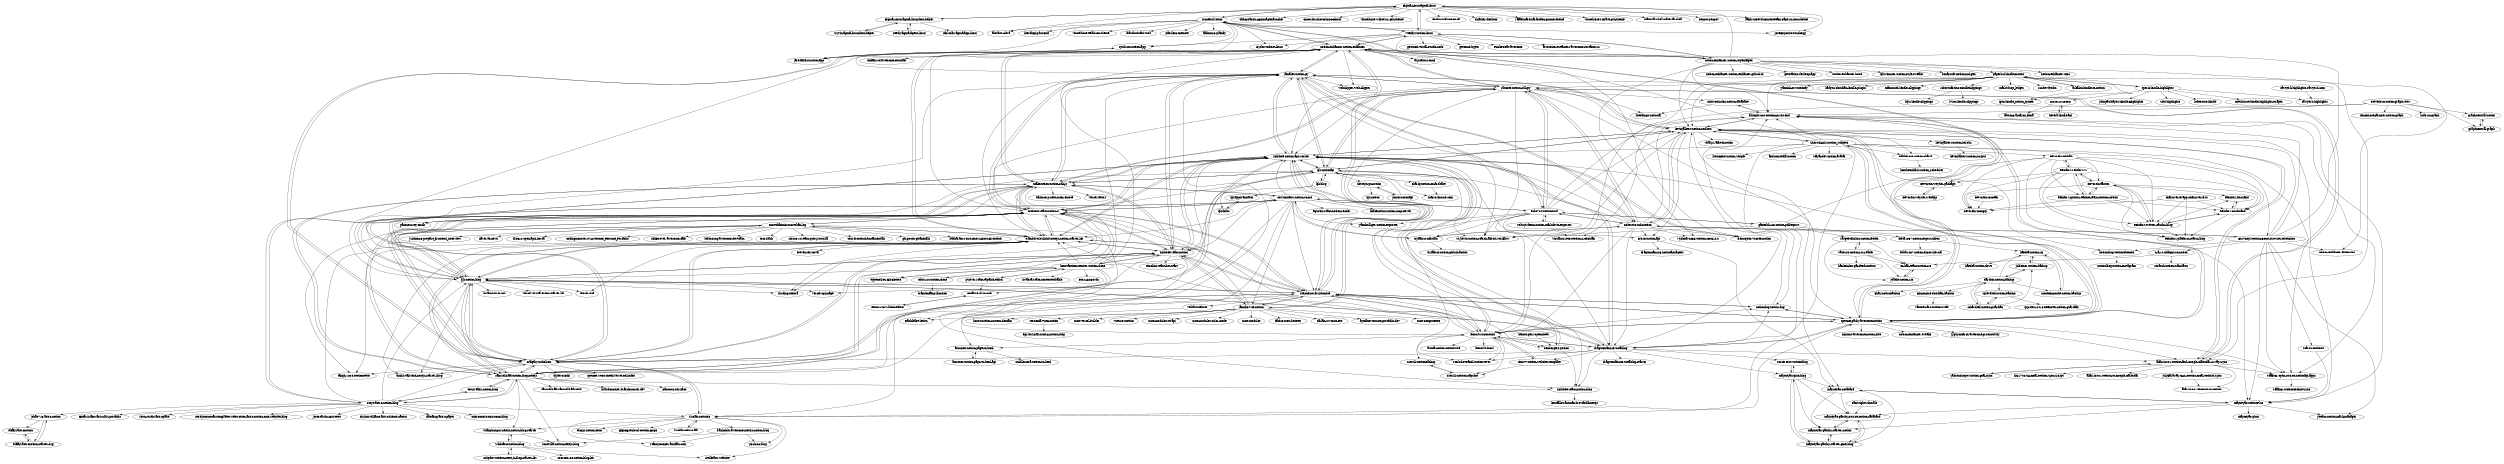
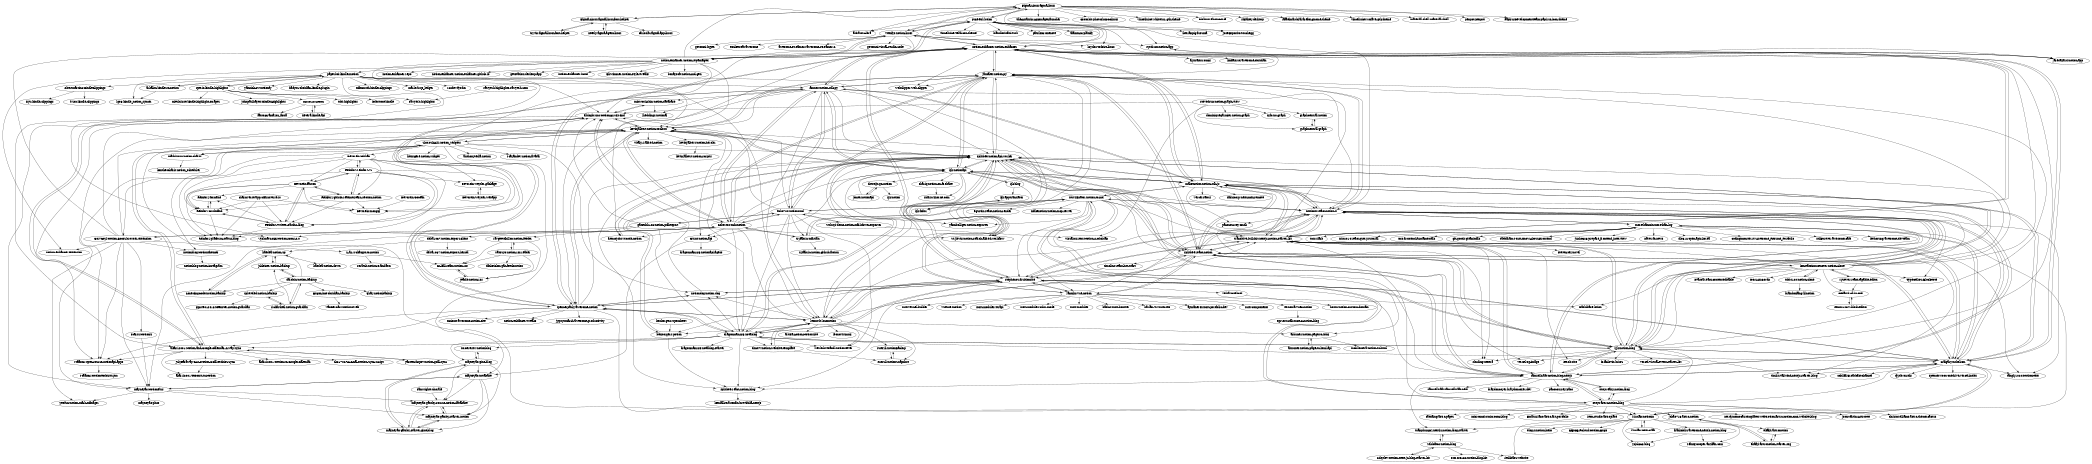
(1021, 198) -> none
(784, 214) -> none
(1238, 277) -> (1071, 273)
none -> (1855, 376)
(561, 444) -> none
